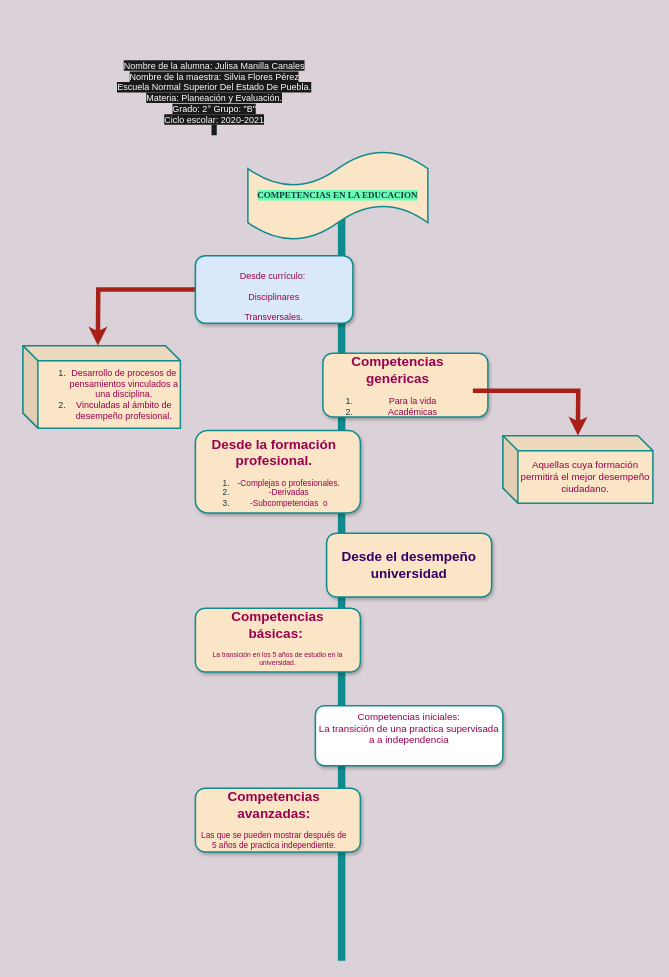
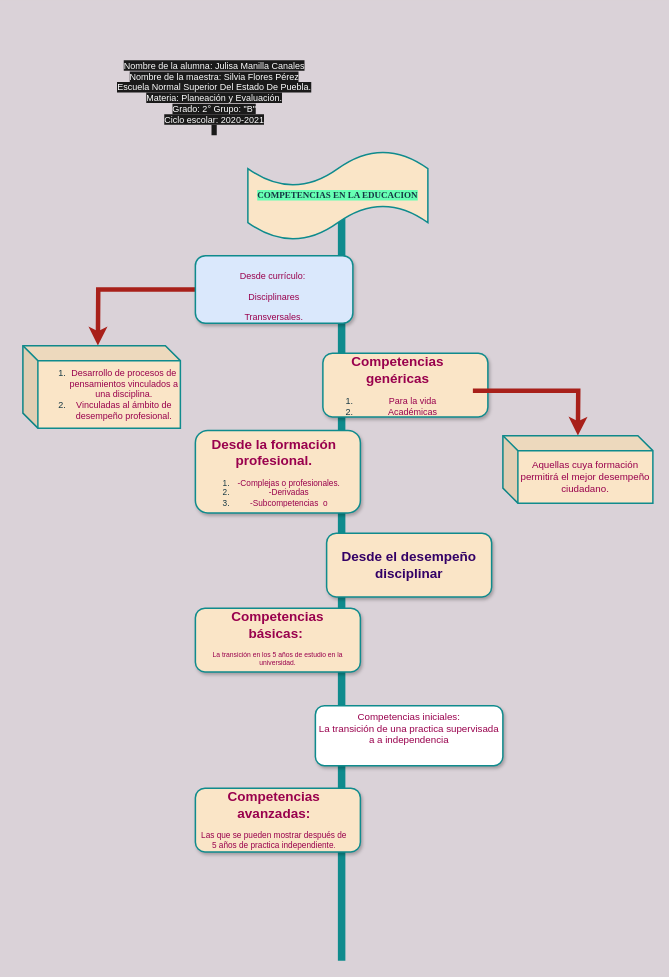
(409, 544) -> (409, 544)
